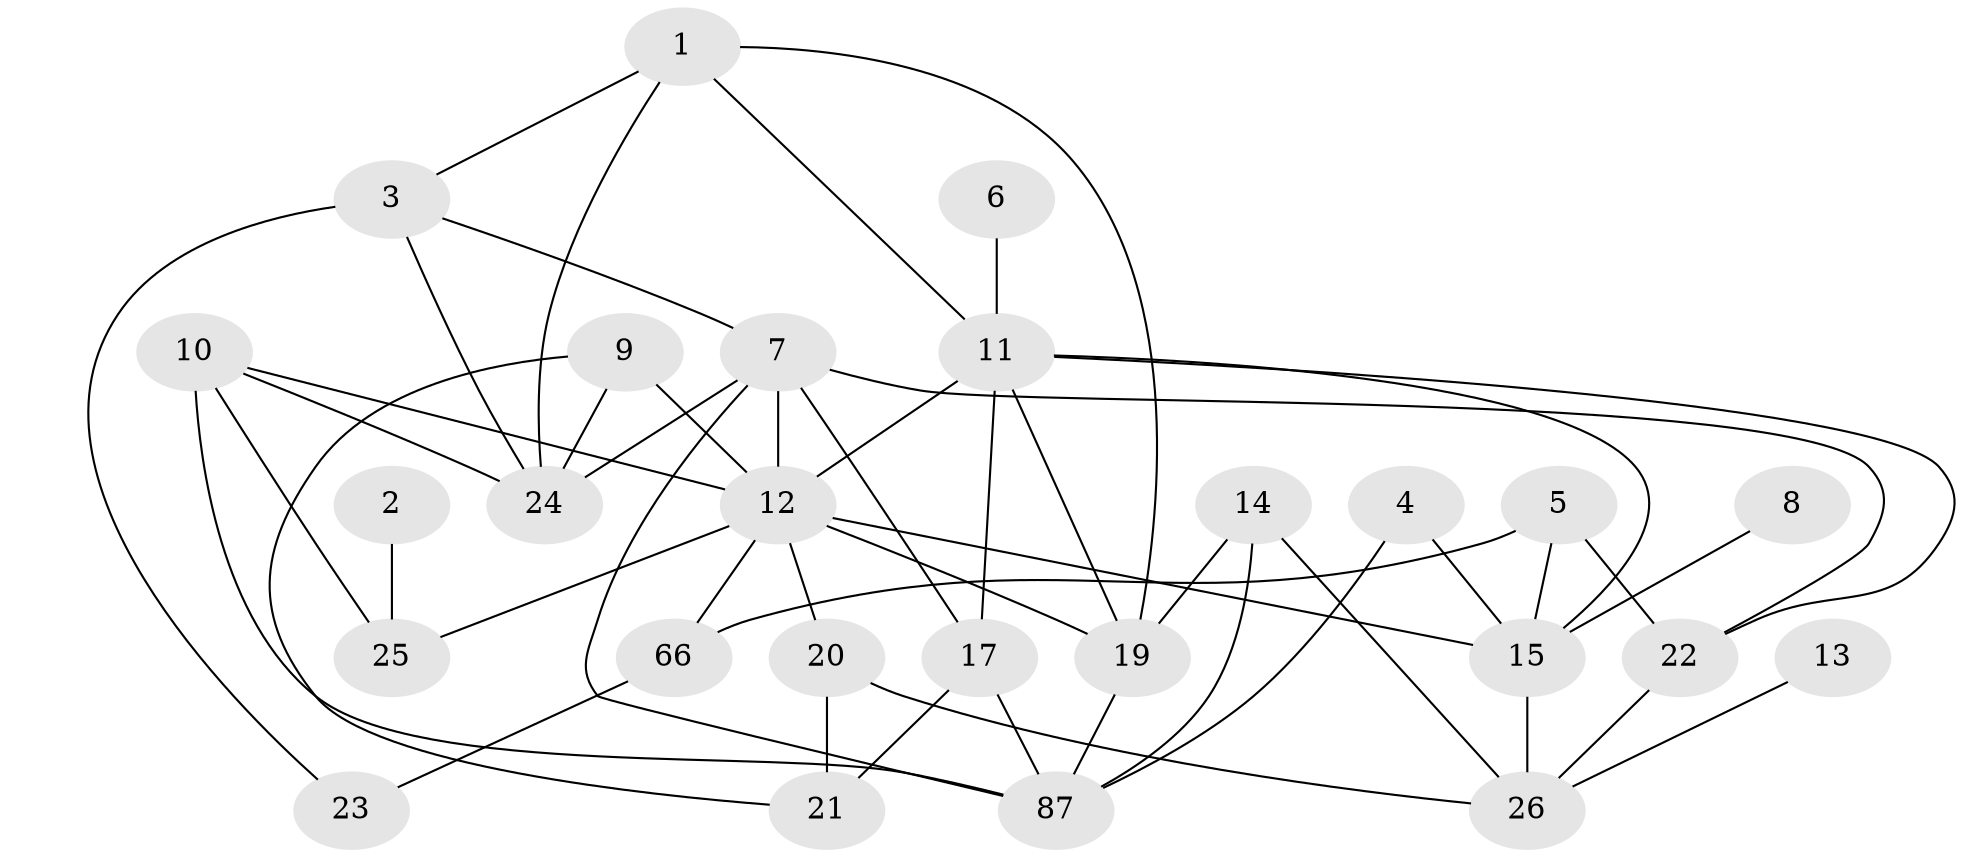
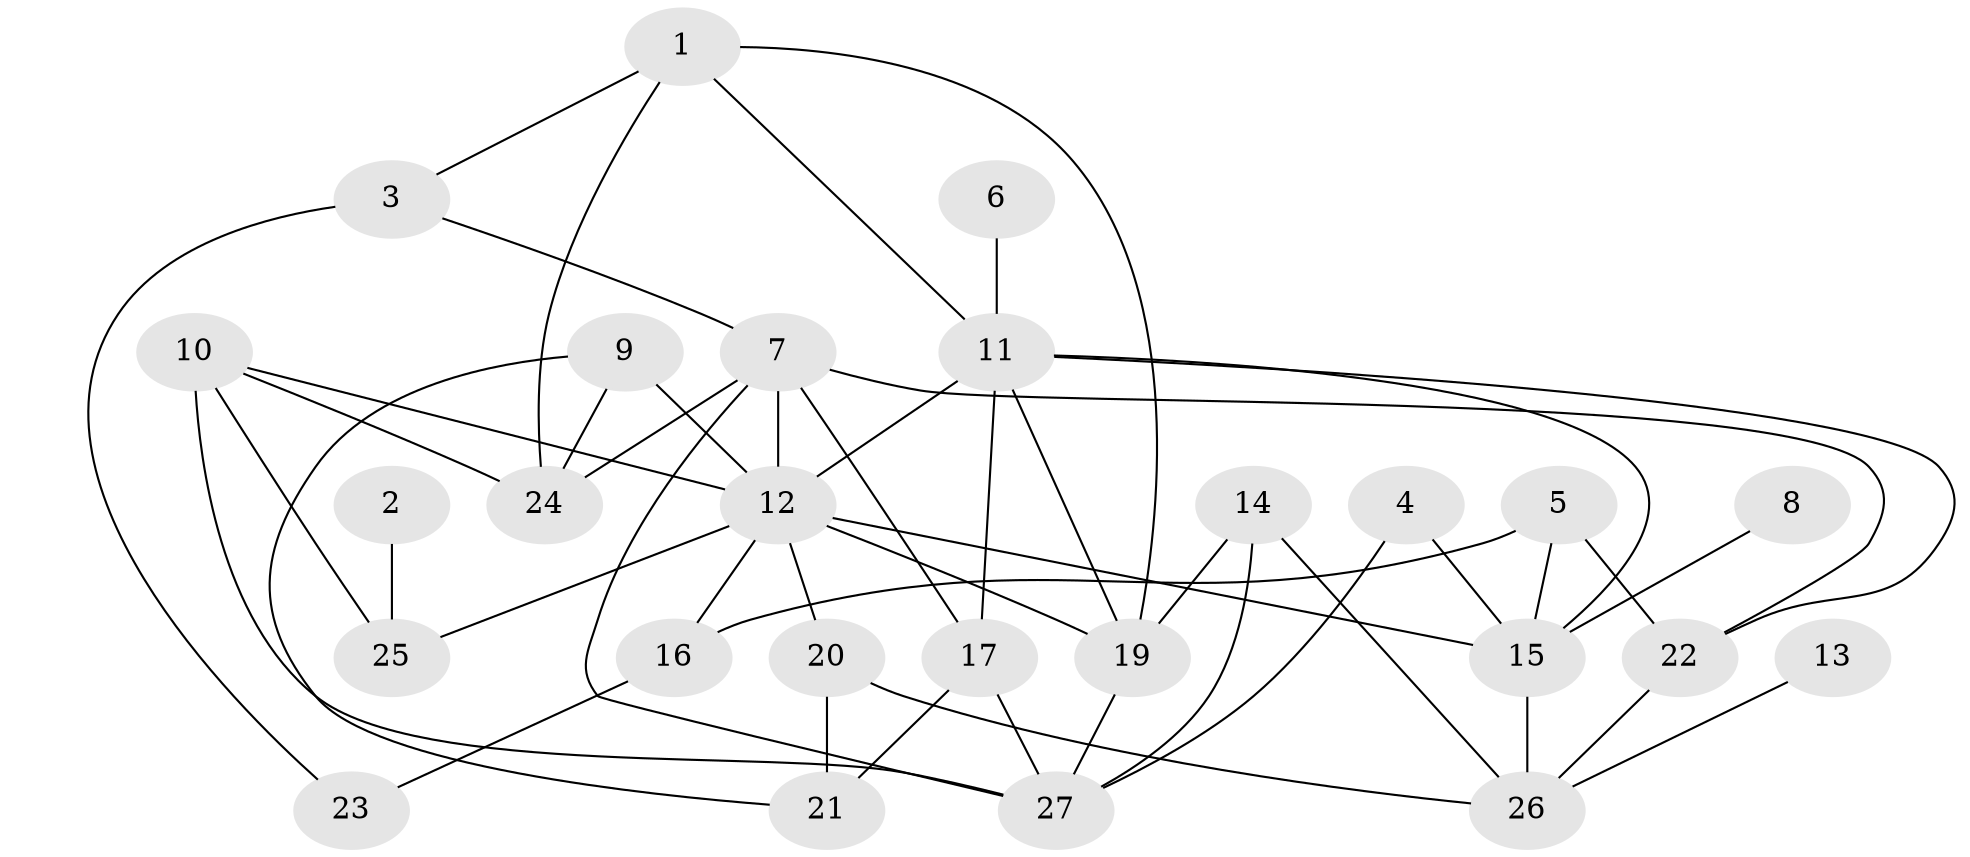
(461, 355) -> none
(674, 658) -> (674, 658)
(1056, 811) -> (1056, 811)
